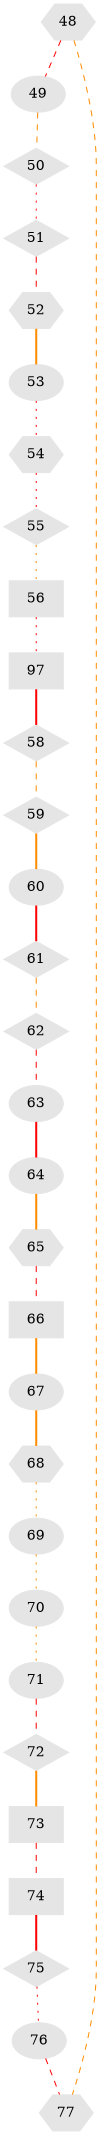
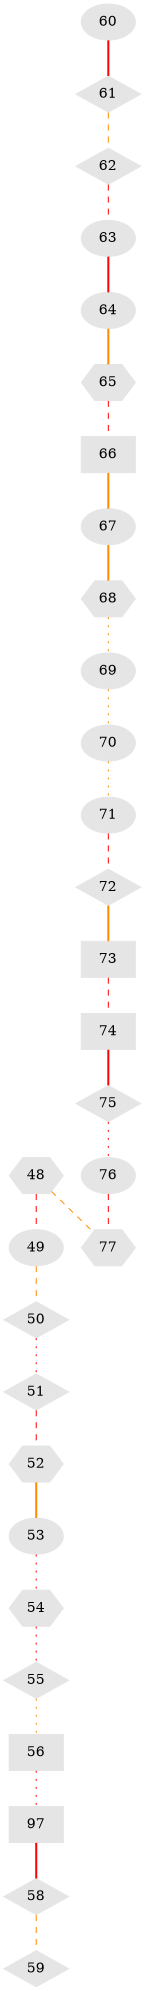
(36, 851) -> none
